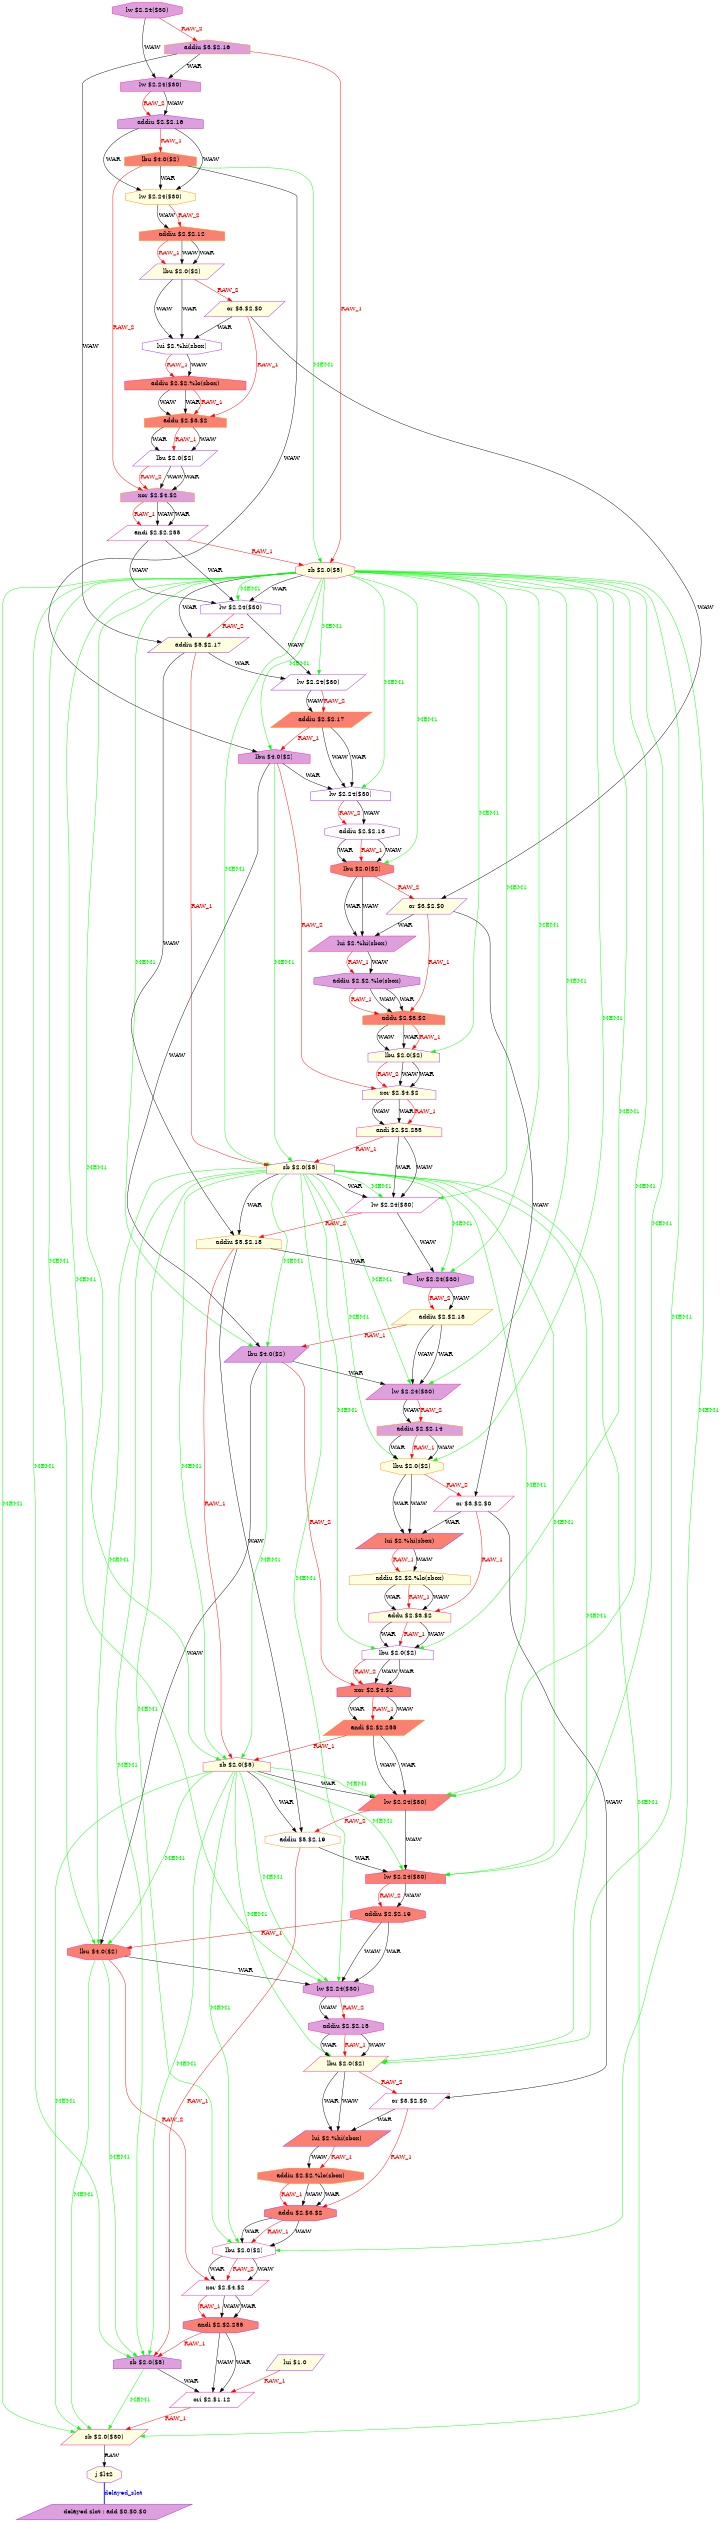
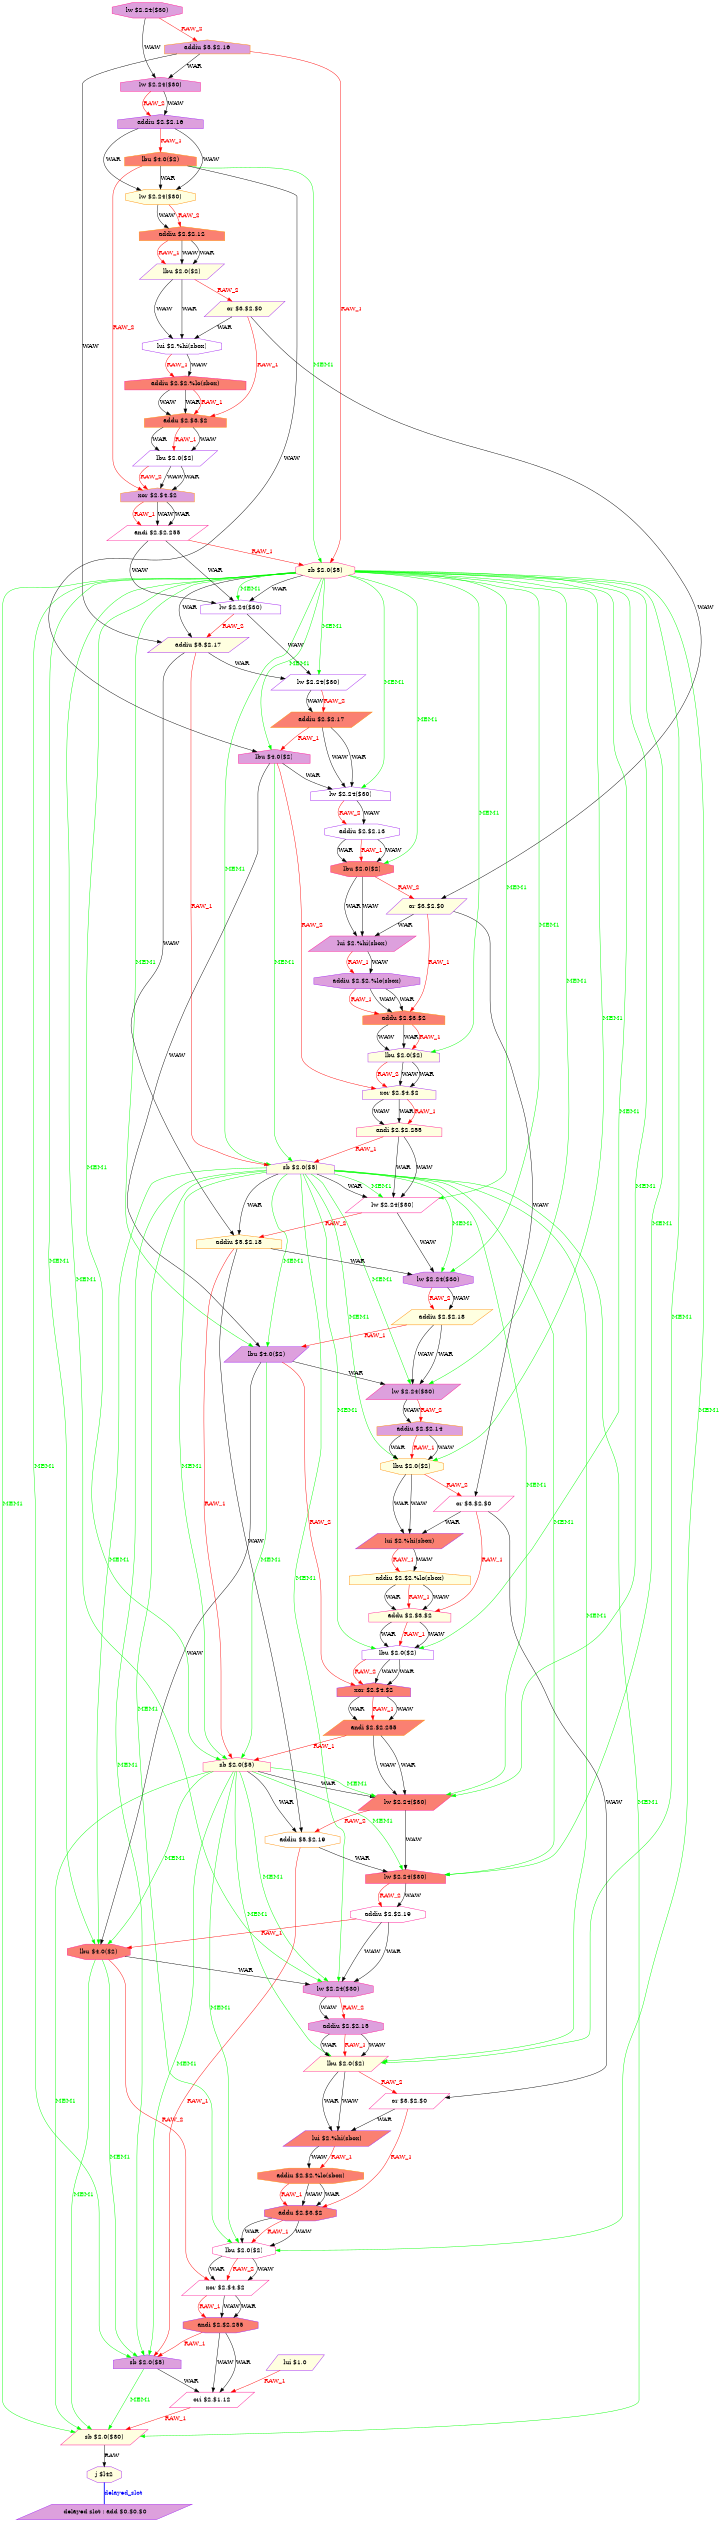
(388, 1915) -> (388, 1915)
